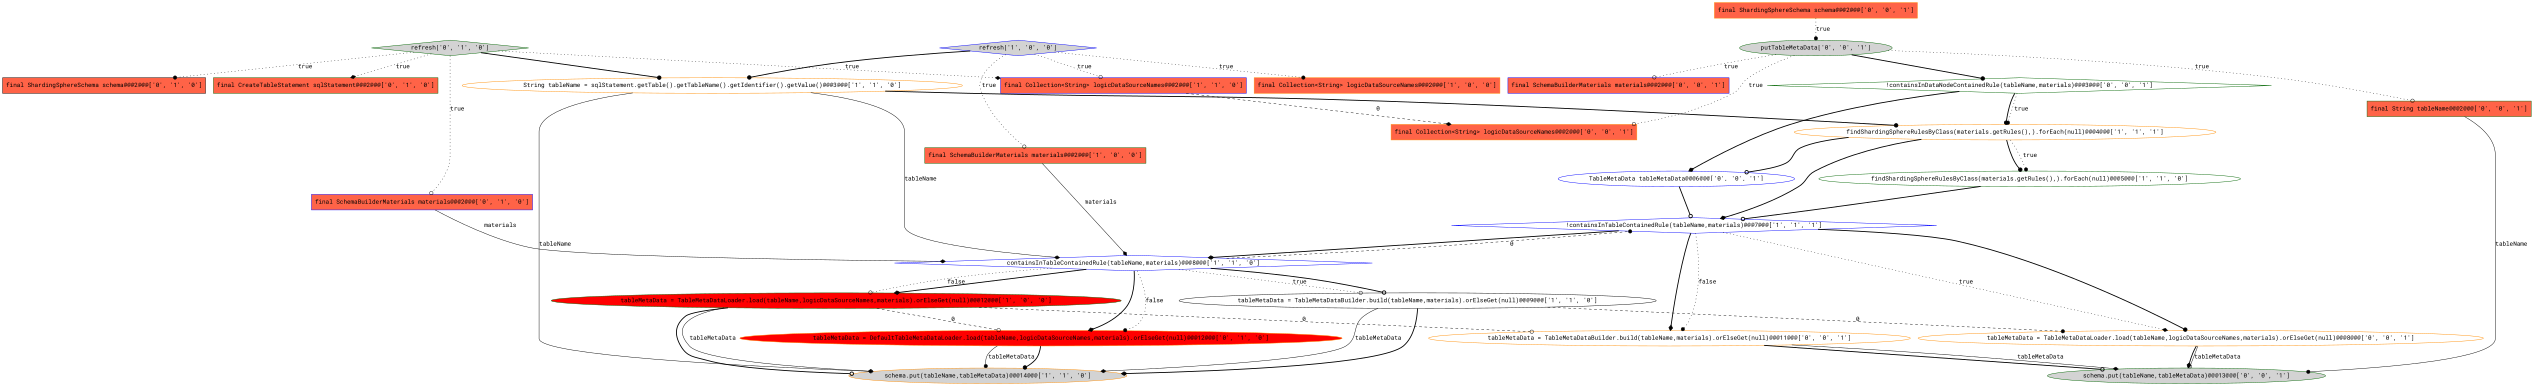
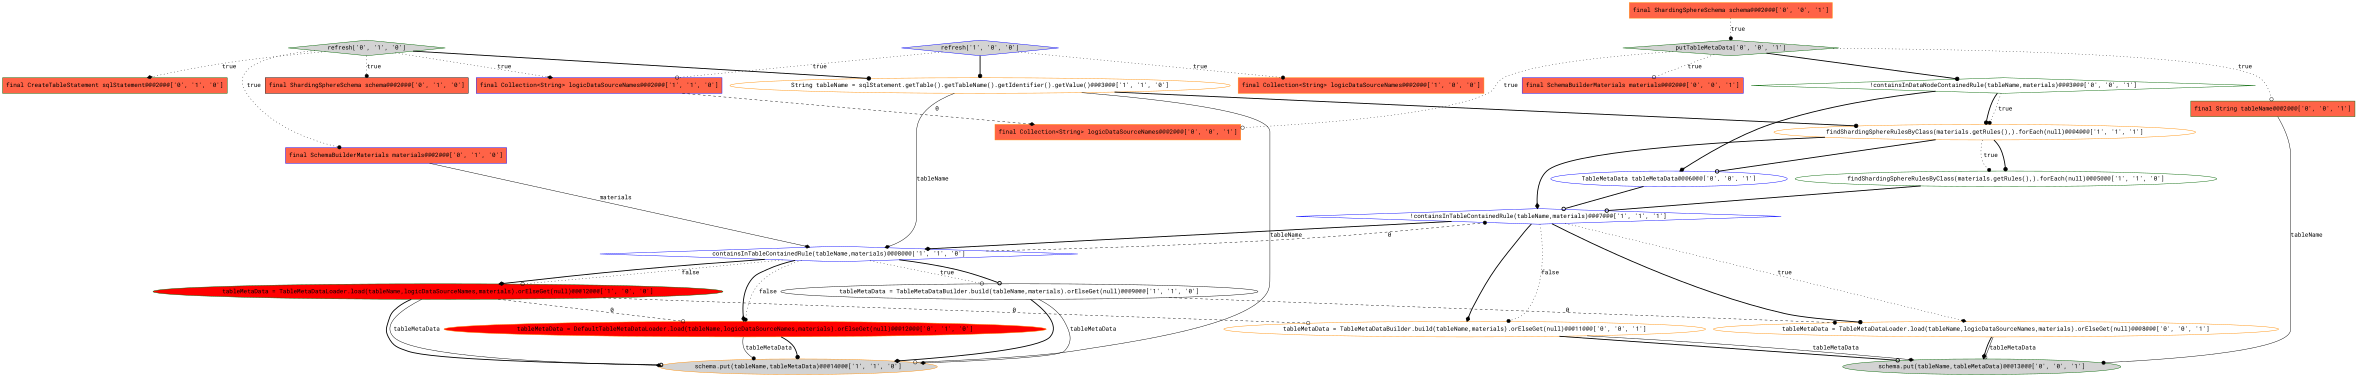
(1816, 48) -> (1731, 48)
(450, 126) -> (250, 98)
(1035, 156) -> none
